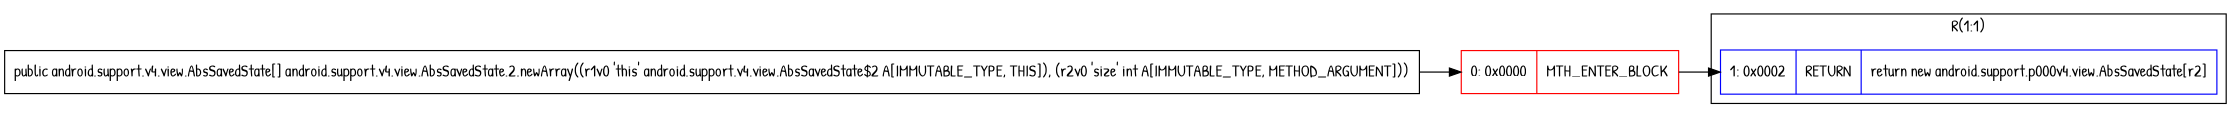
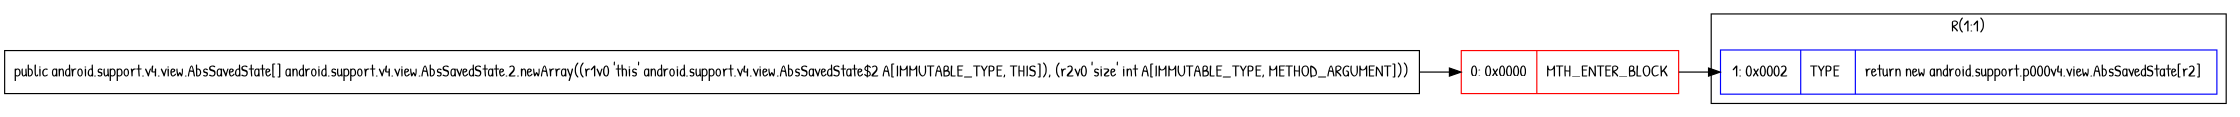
(1829, 71) -> (1825, 71)
